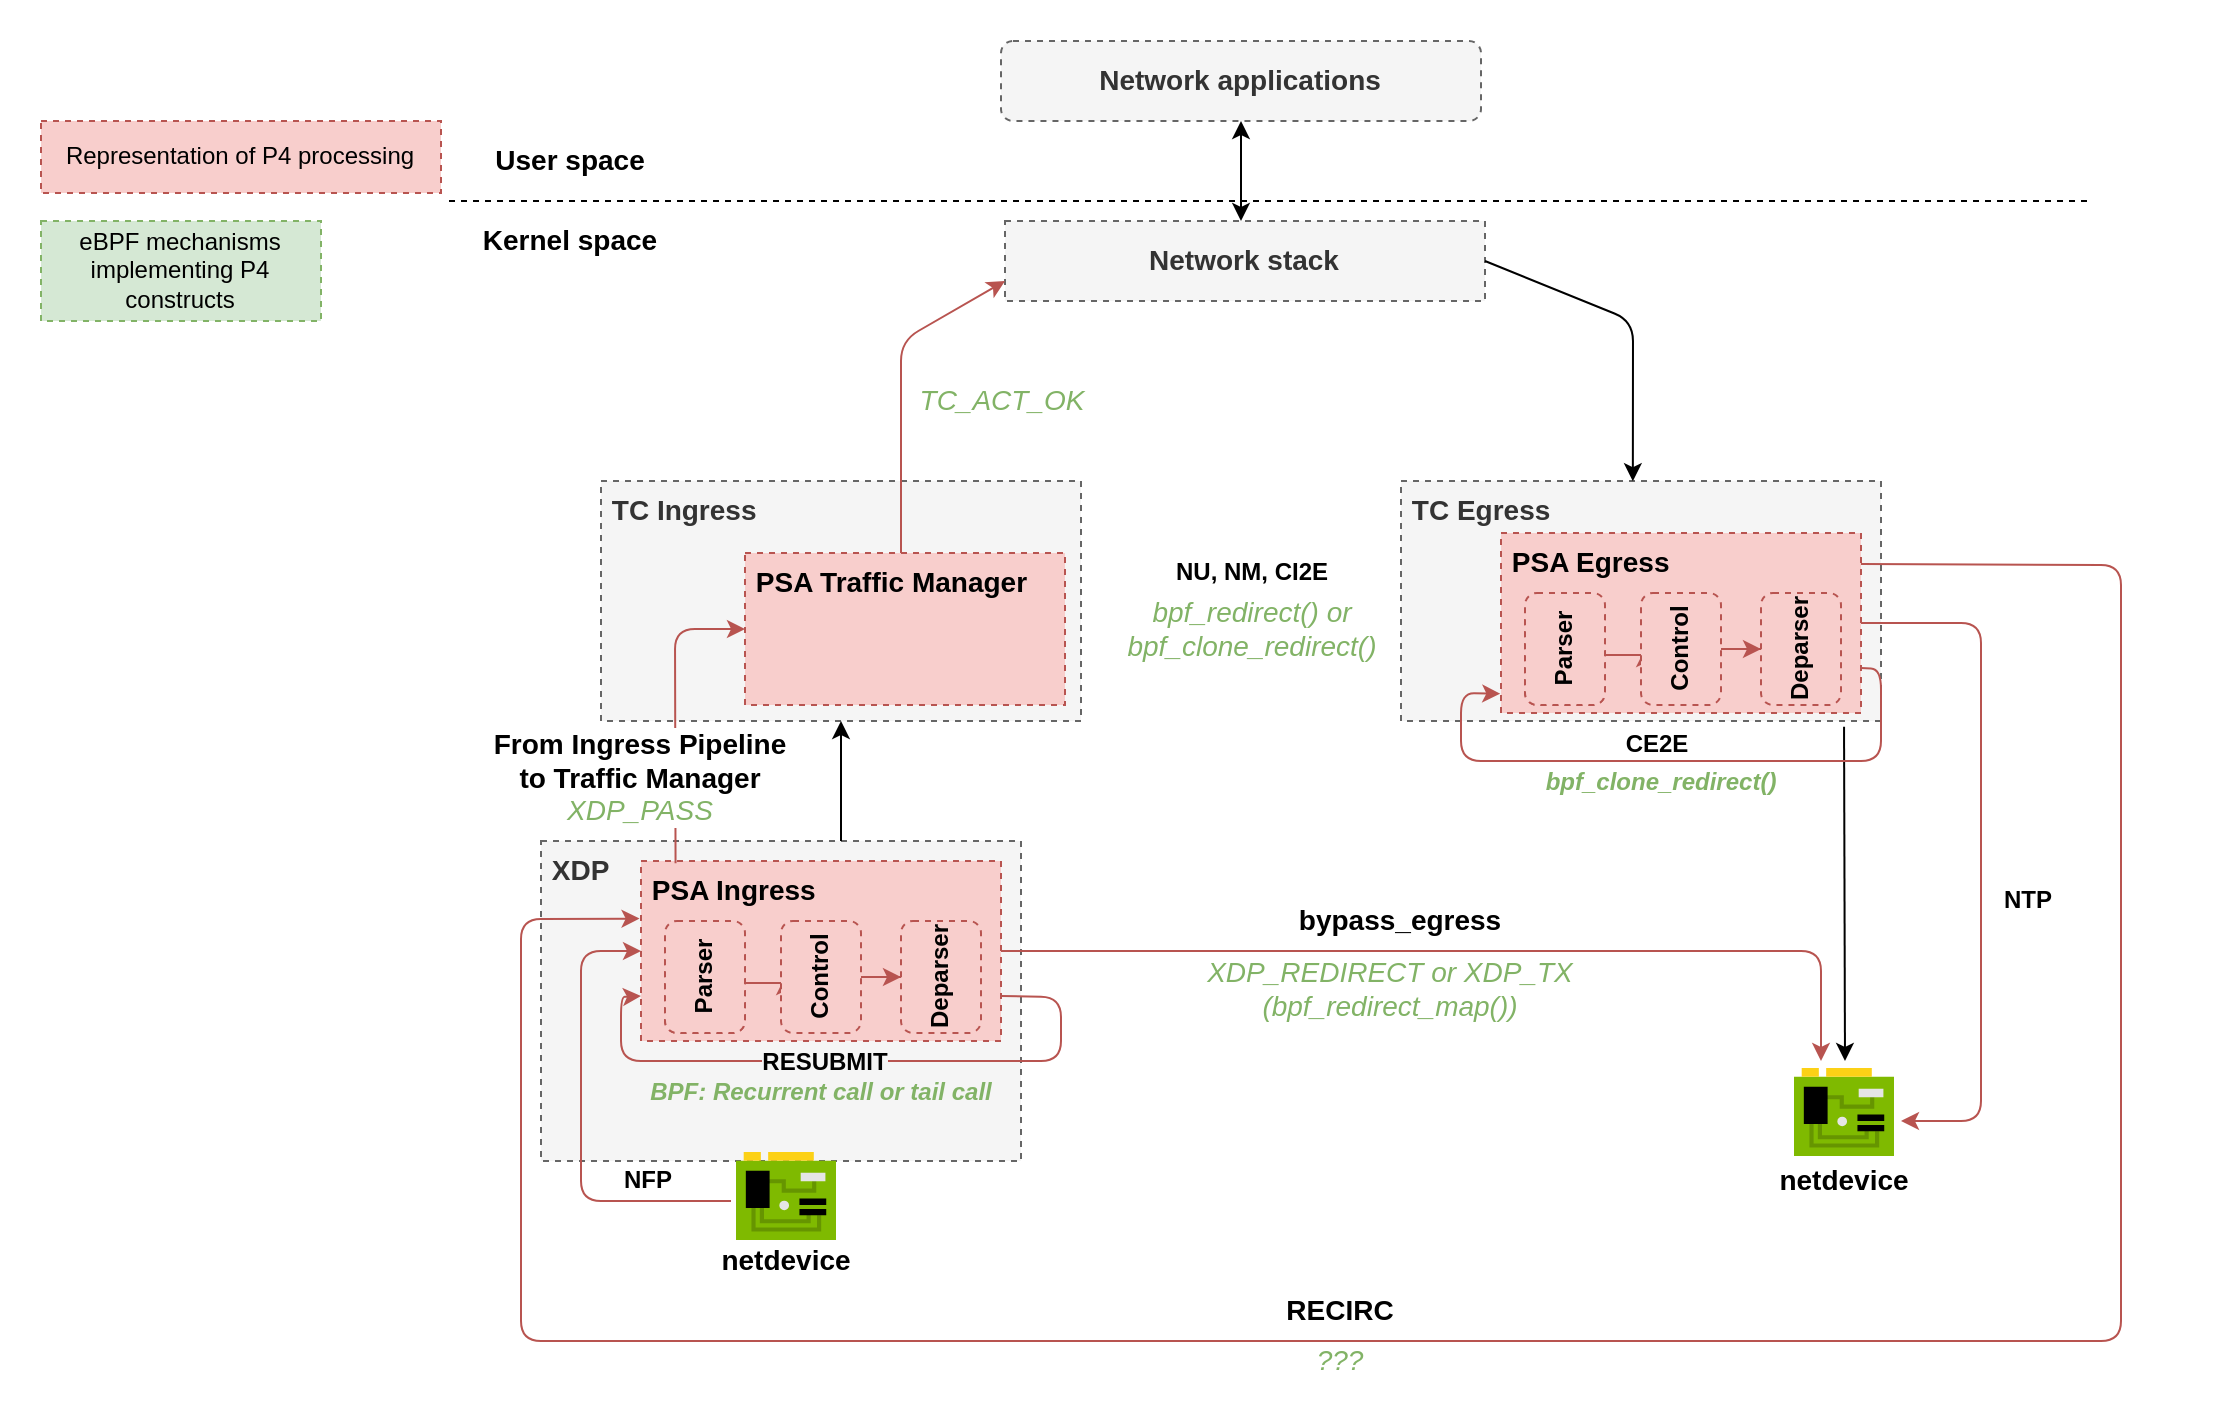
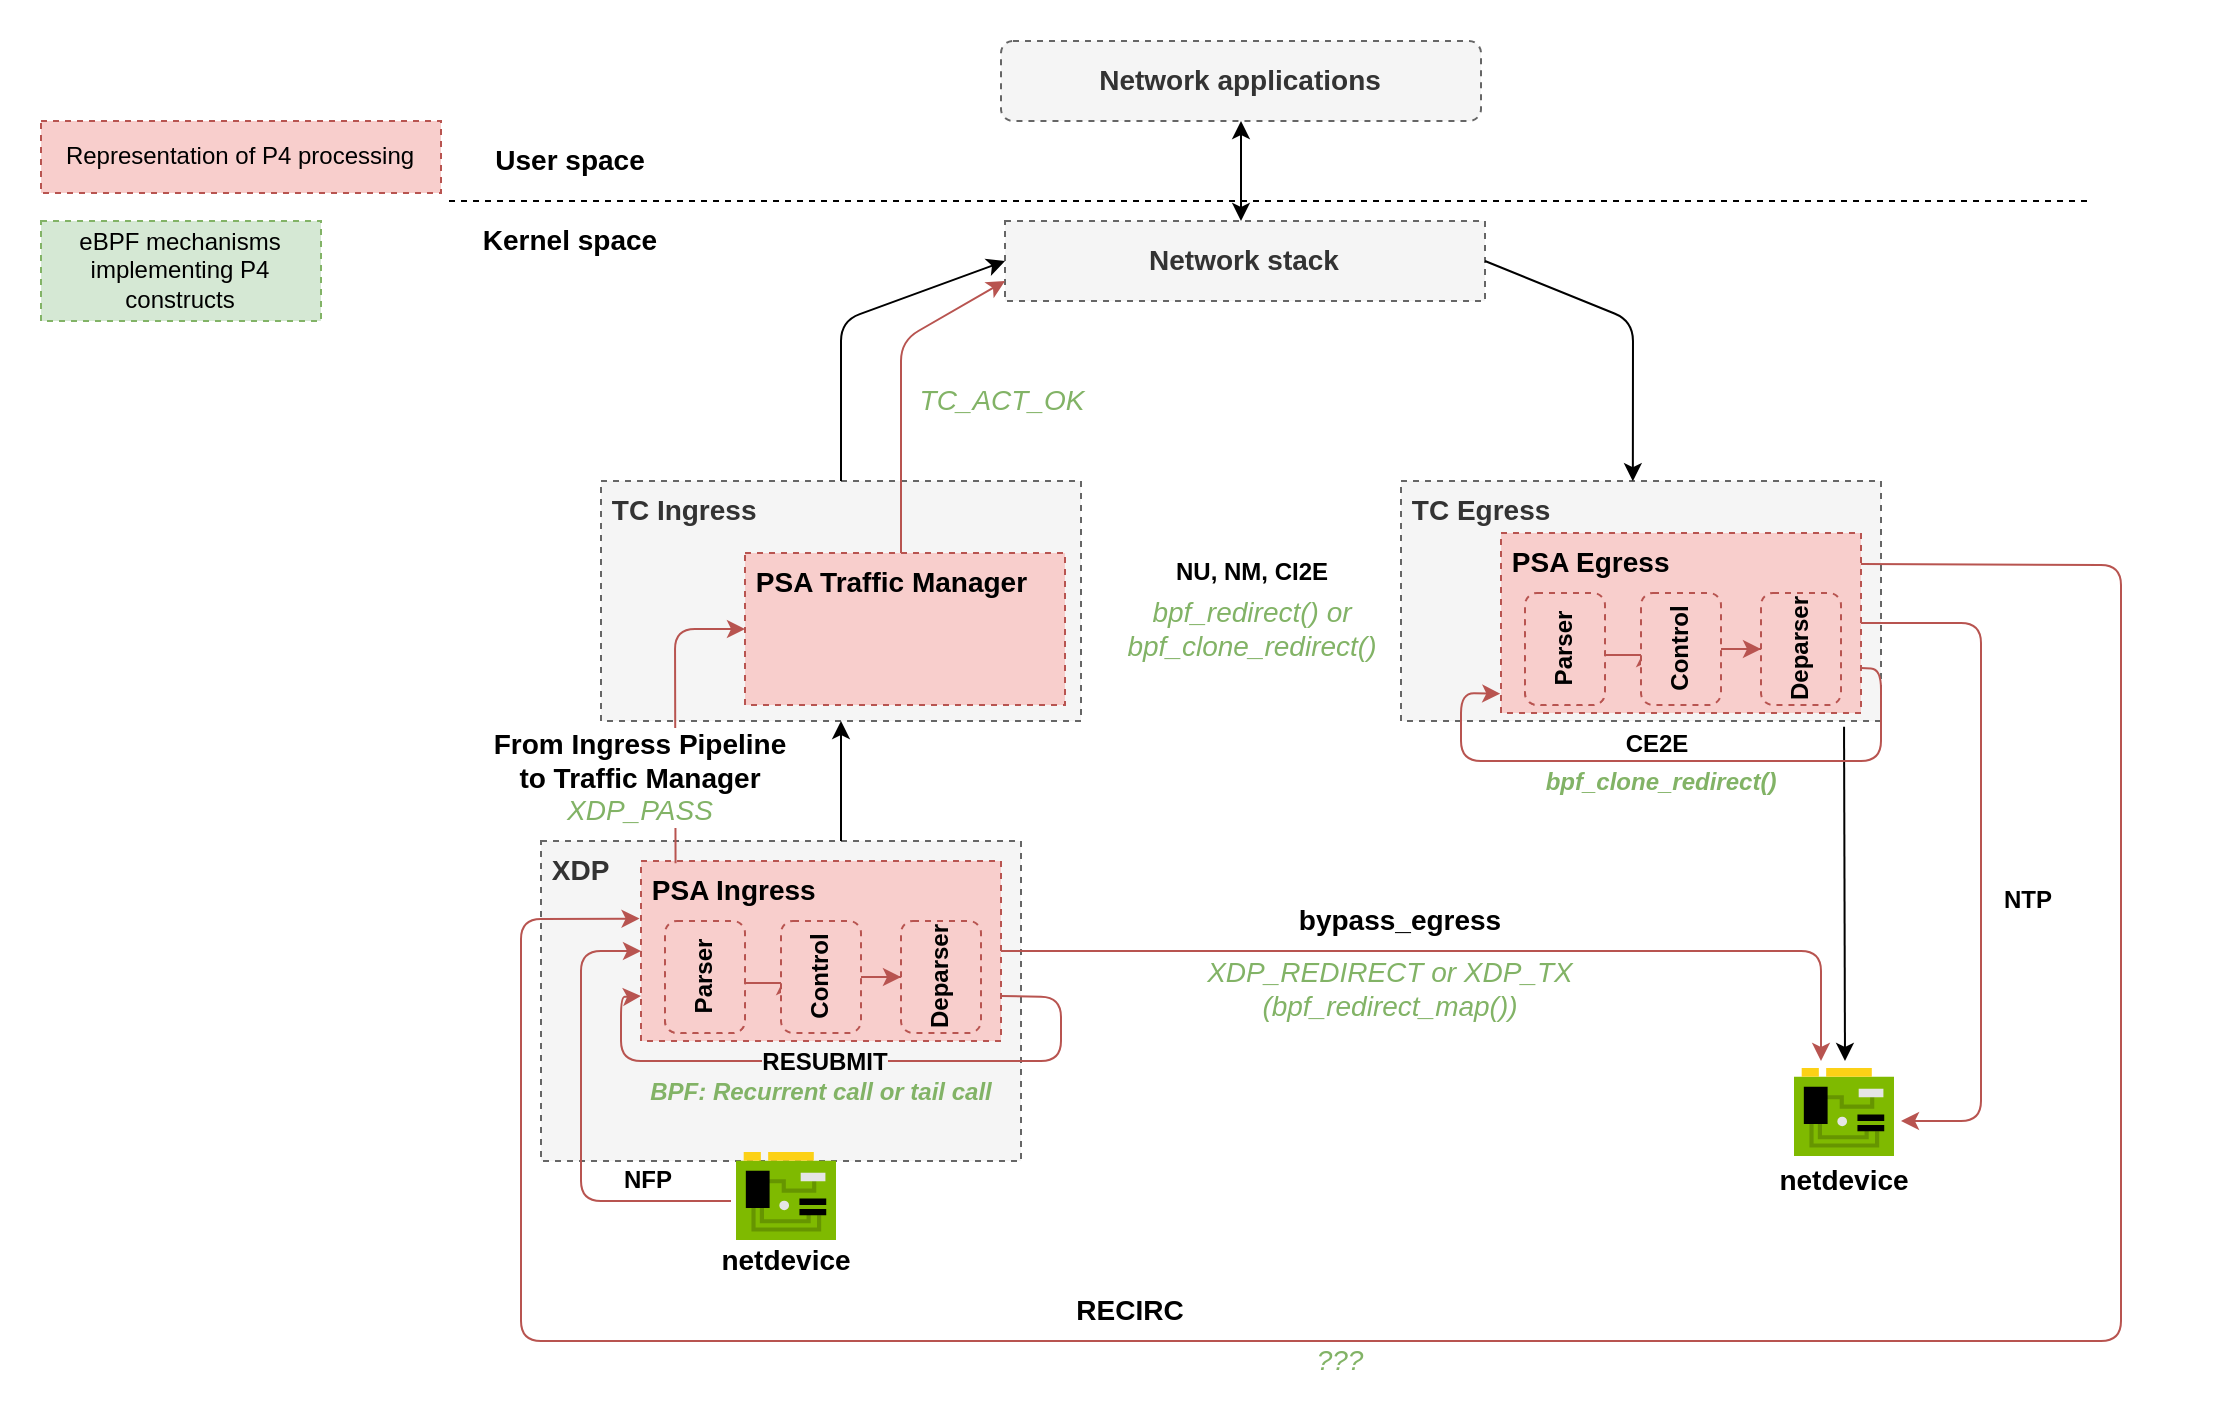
none -> (846, 324)
(1341, 1311) -> (1131, 1311)
